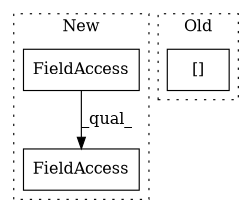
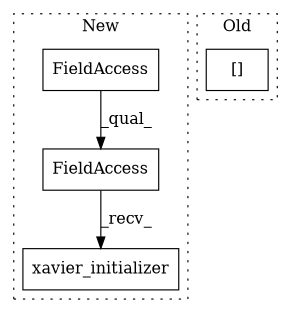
none -> (101, 269)
